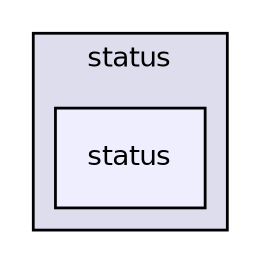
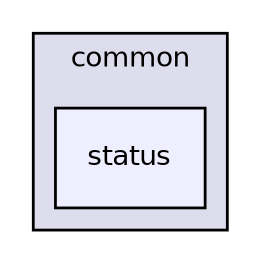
(130, 60) -> (130, 60)
